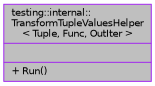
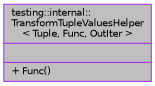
(29, 71) -> (31, 71)
